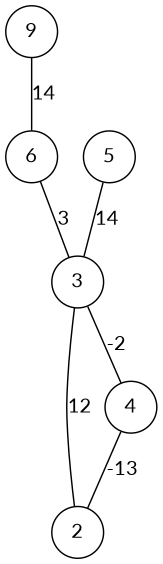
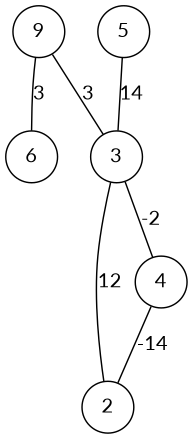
(44, 94) -> (40, 94)
(55, 219) -> (78, 94)
(122, 470) -> (153, 345)
